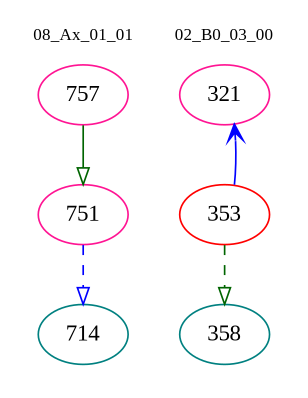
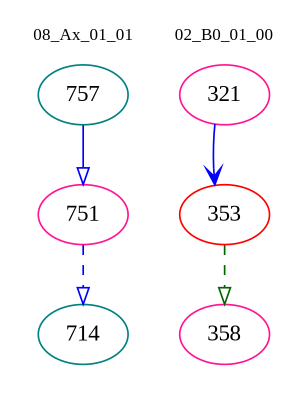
(225, 36) -> (225, 36)
(83, 95) -> (83, 95)
(83, 147) -> (83, 147)
(236, 163) -> (214, 146)
(225, 334) -> (225, 334)
